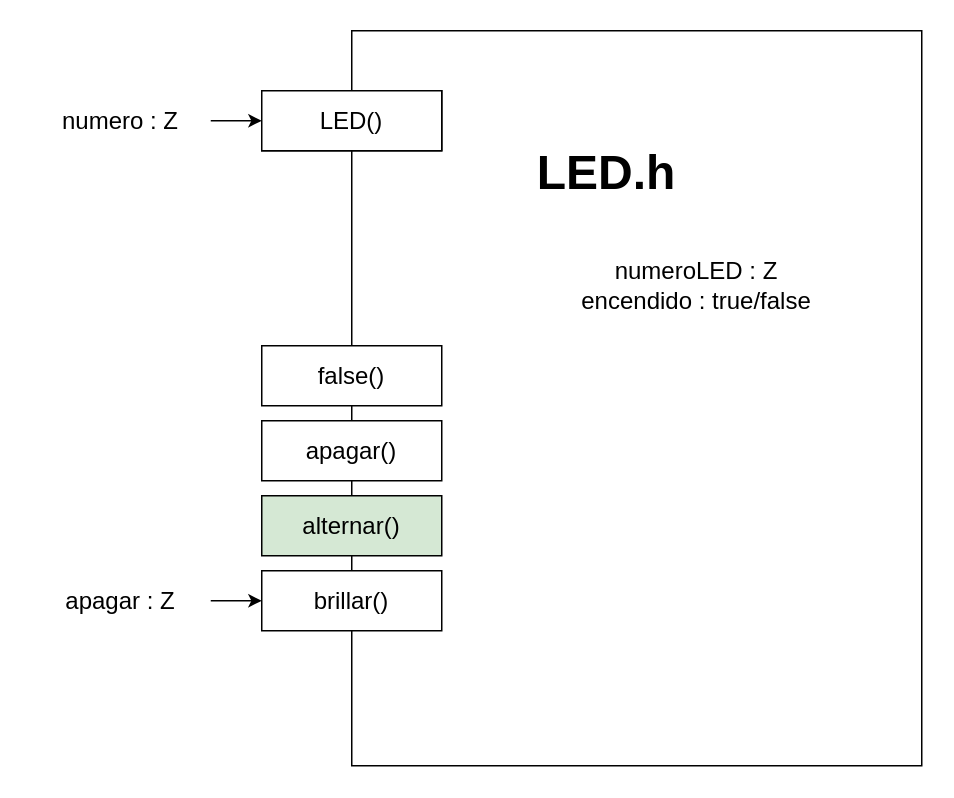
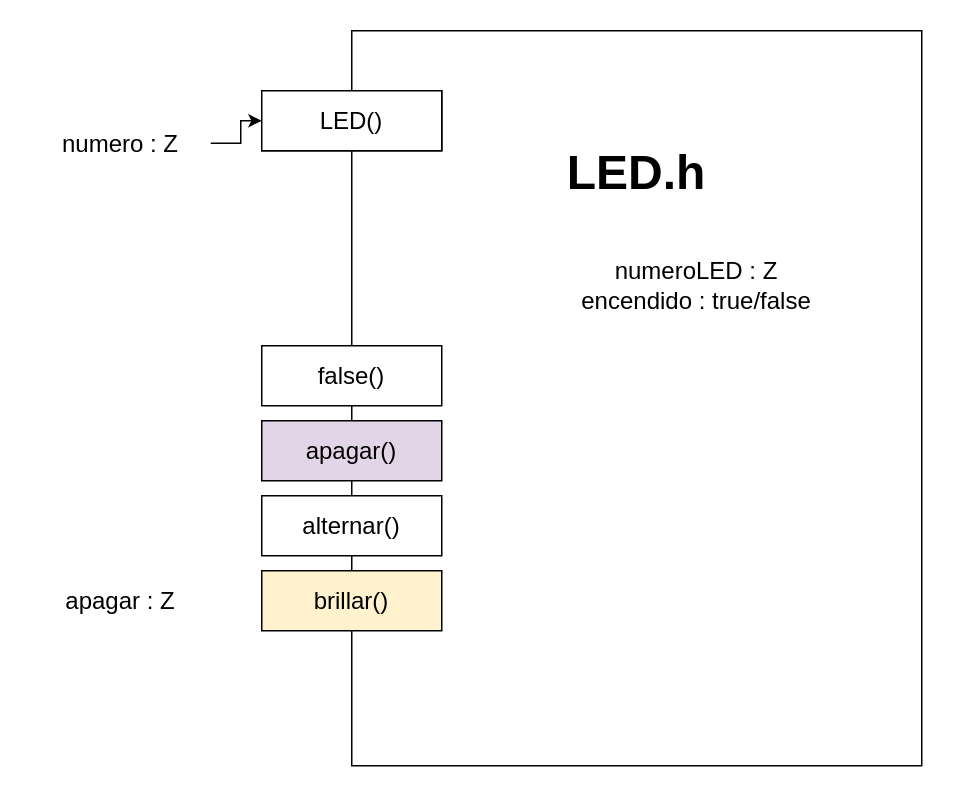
(121, 121) -> (121, 143)
(607, 173) -> (637, 173)
(352, 451) -> (352, 451)
(352, 526) -> (352, 526)
(240, 601) -> none
(352, 601) -> (352, 601)
